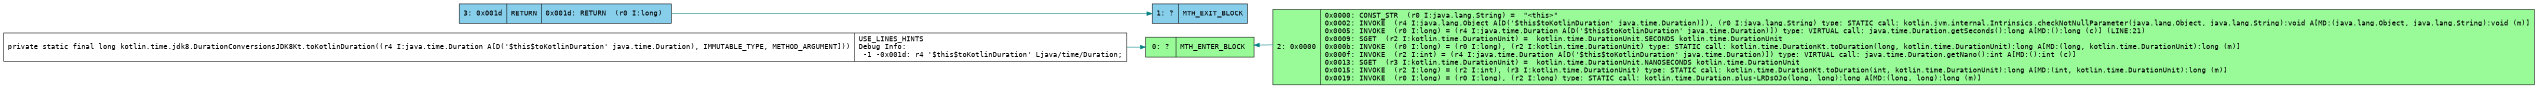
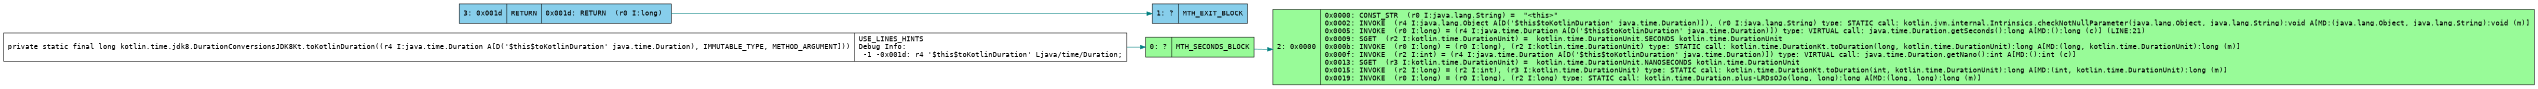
(1266, 45) -> (1261, 49)
(1213, 47) -> (1213, 47)
